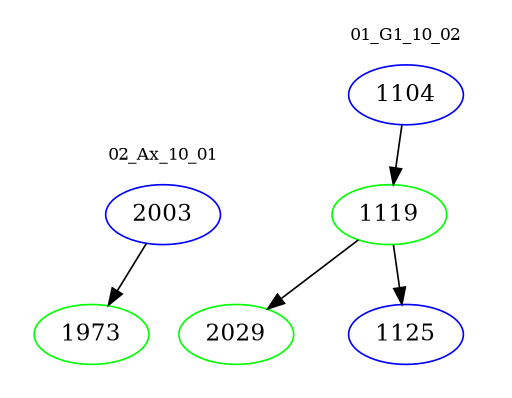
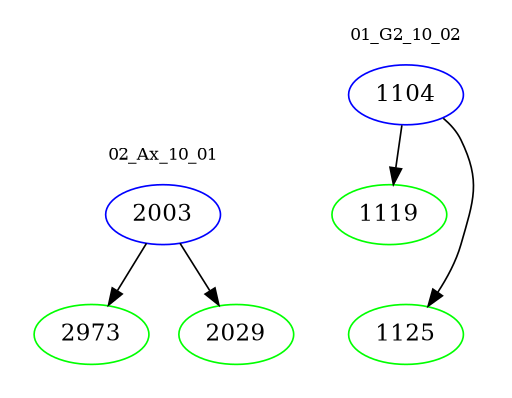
(406, 36) -> (406, 36)
(330, 262) -> (195, 267)
(397, 266) -> (472, 204)
(92, 334) -> (92, 334)
(406, 334) -> (406, 334)
